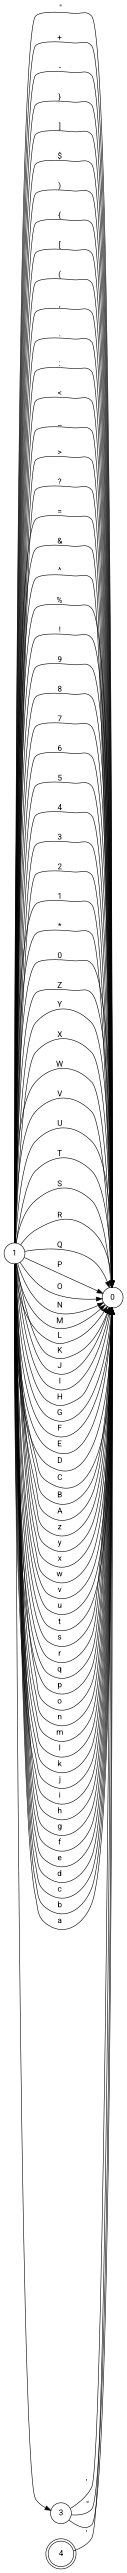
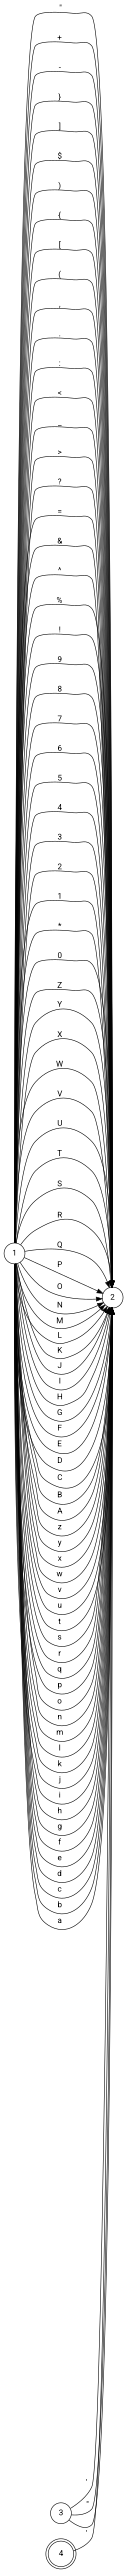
(113, 1298) -> (113, 1298)
(19, 1888) -> none
